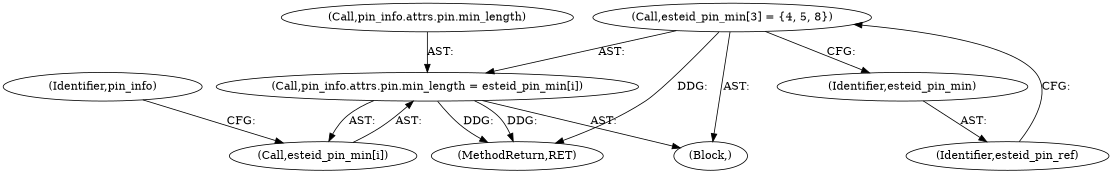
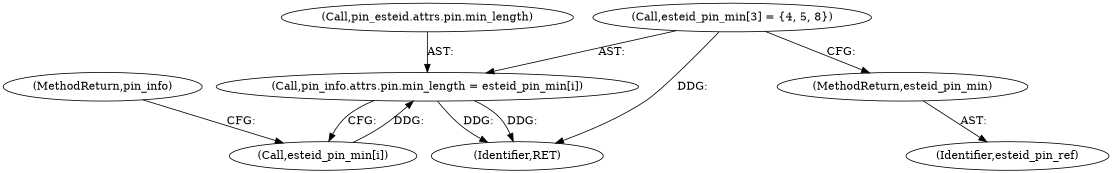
(427, 18) -> (427, 18)
(989, 47) -> none
(103, 87) -> (103, 87)
(902, 87) -> (902, 87)
(364, 121) -> (364, 121)
(411, 121) -> (411, 121)
(517, 156) -> (517, 156)
(711, 156) -> none
